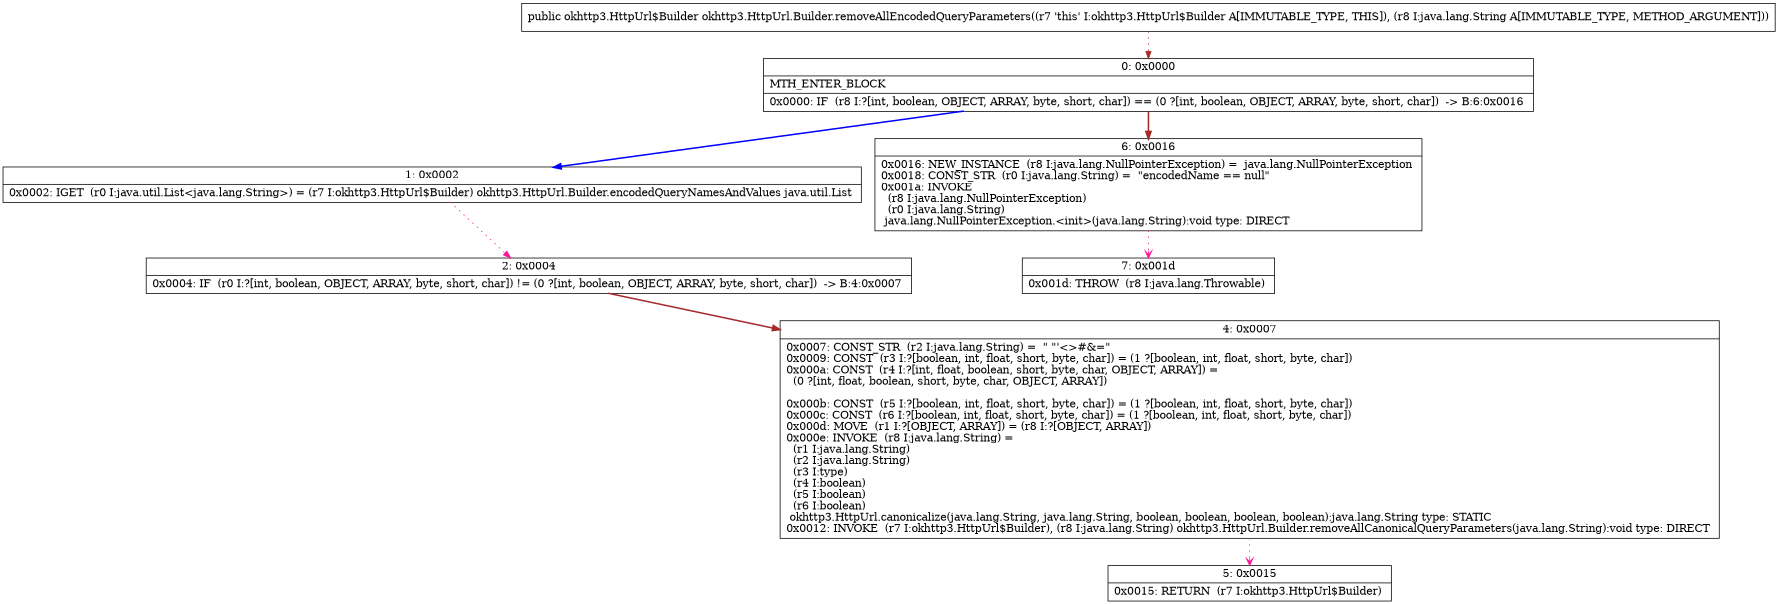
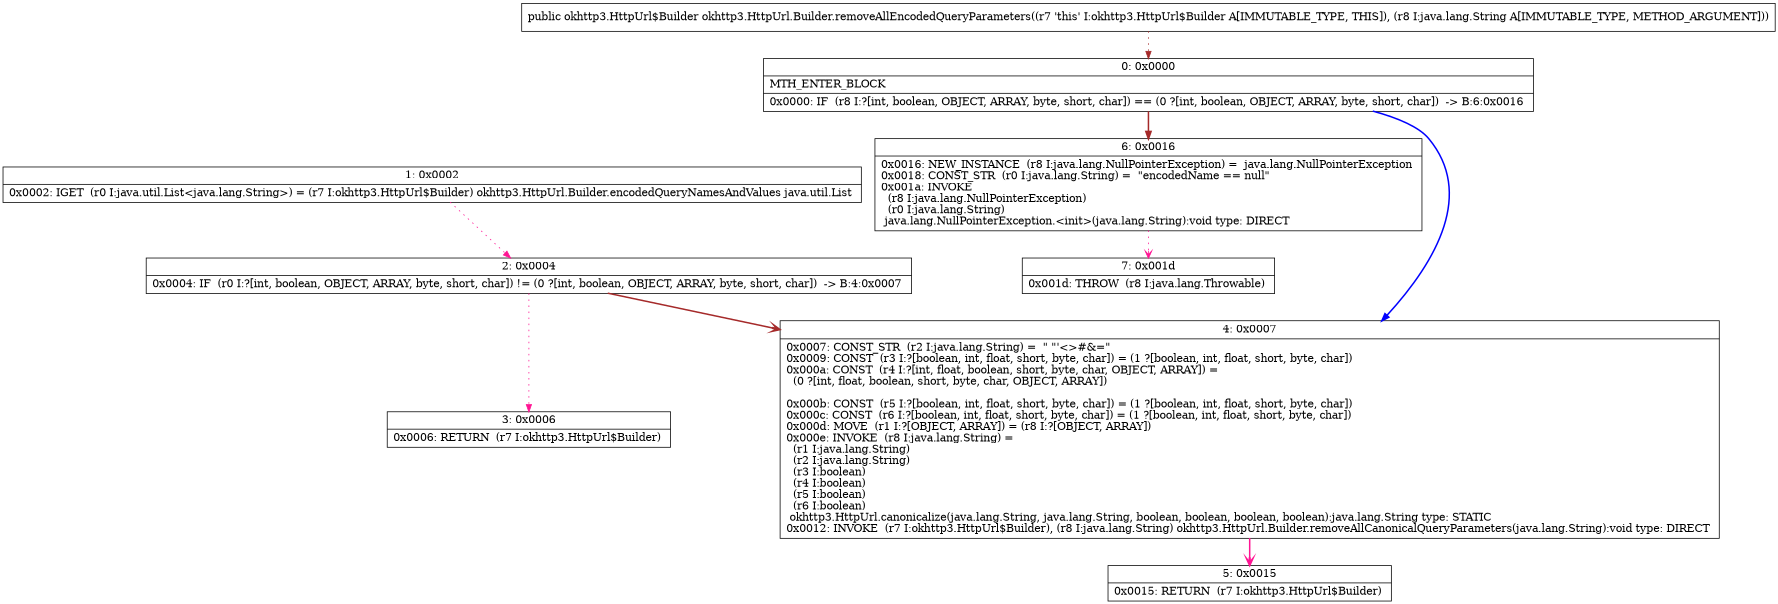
(762, 139) -> (1449, 202)
(690, 311) -> (690, 311)
none -> (529, 430)
(817, 472) -> (826, 472)
(1250, 548) -> (1250, 548)
